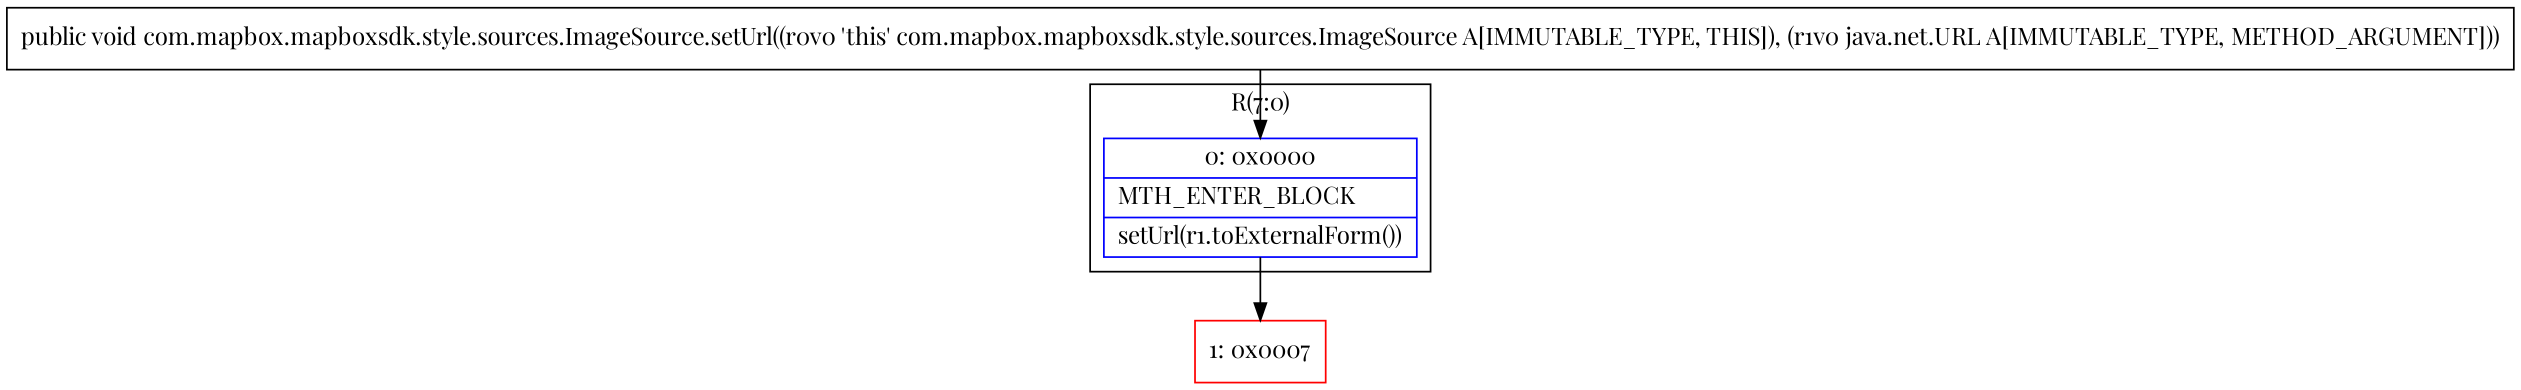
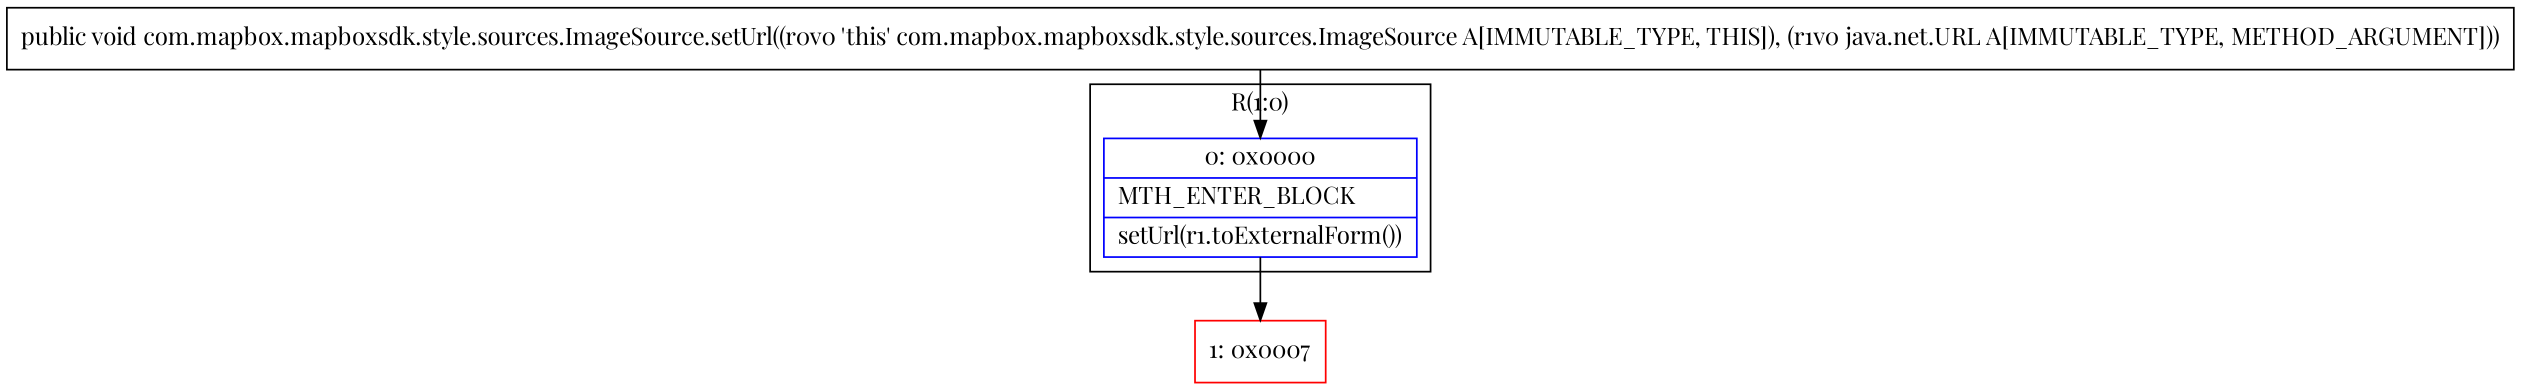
(1260, 104) -> (1260, 104)
